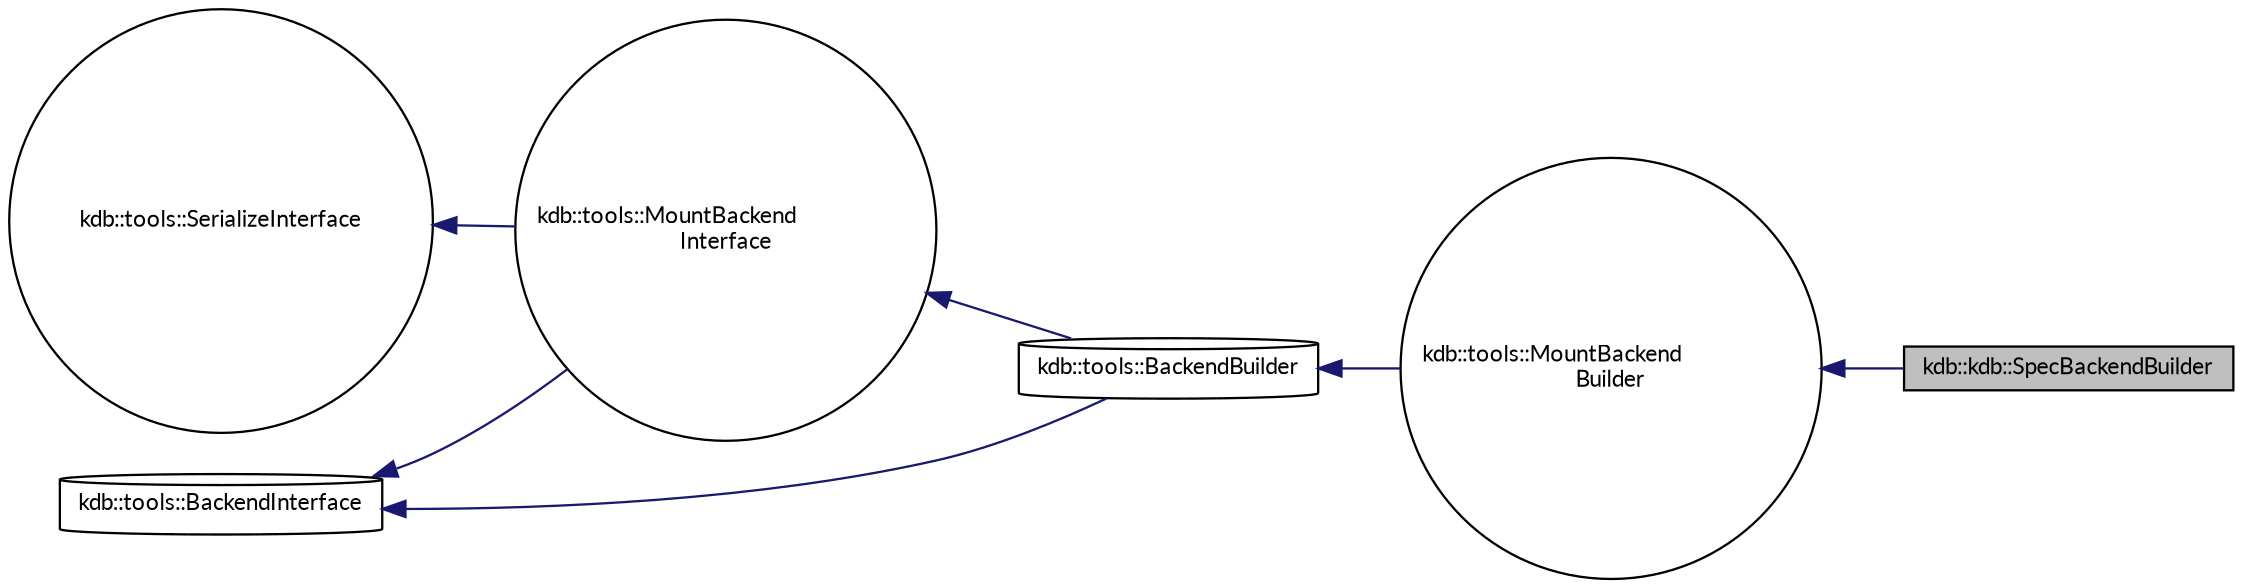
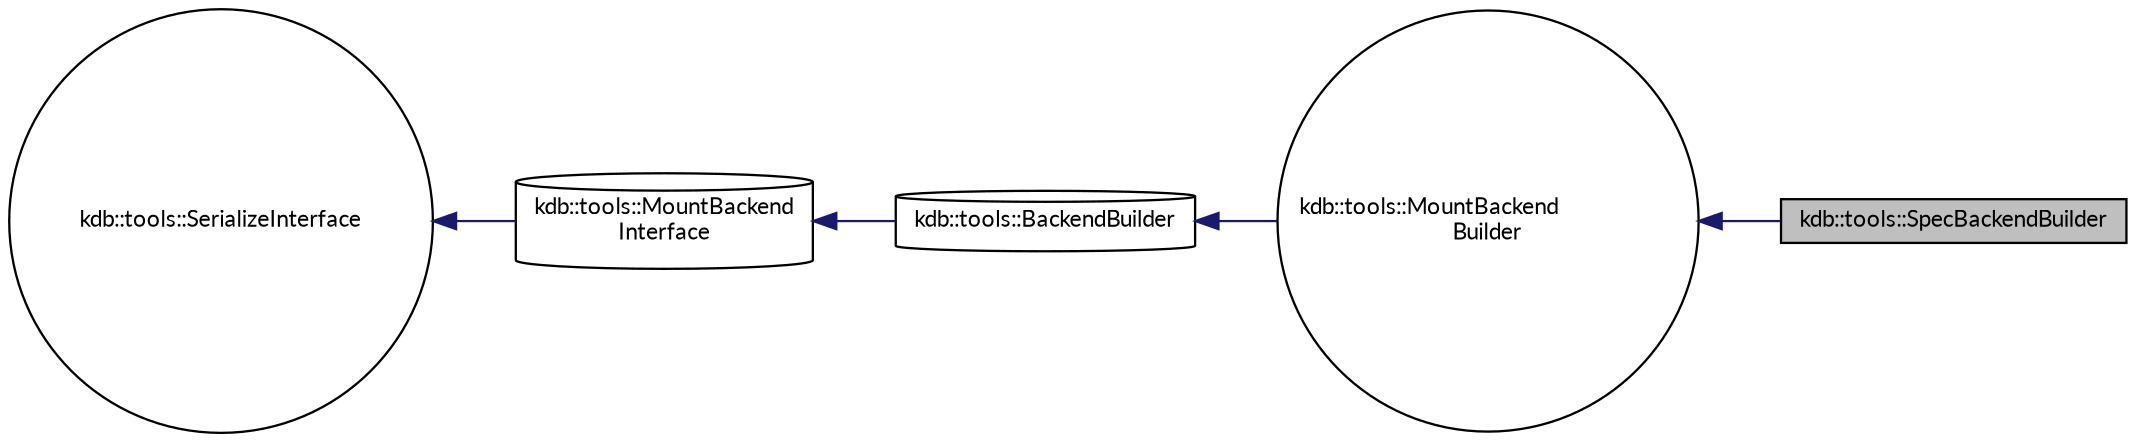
(726, 230) -> (664, 221)
(2069, 368) -> (1954, 221)
(221, 504) -> none
